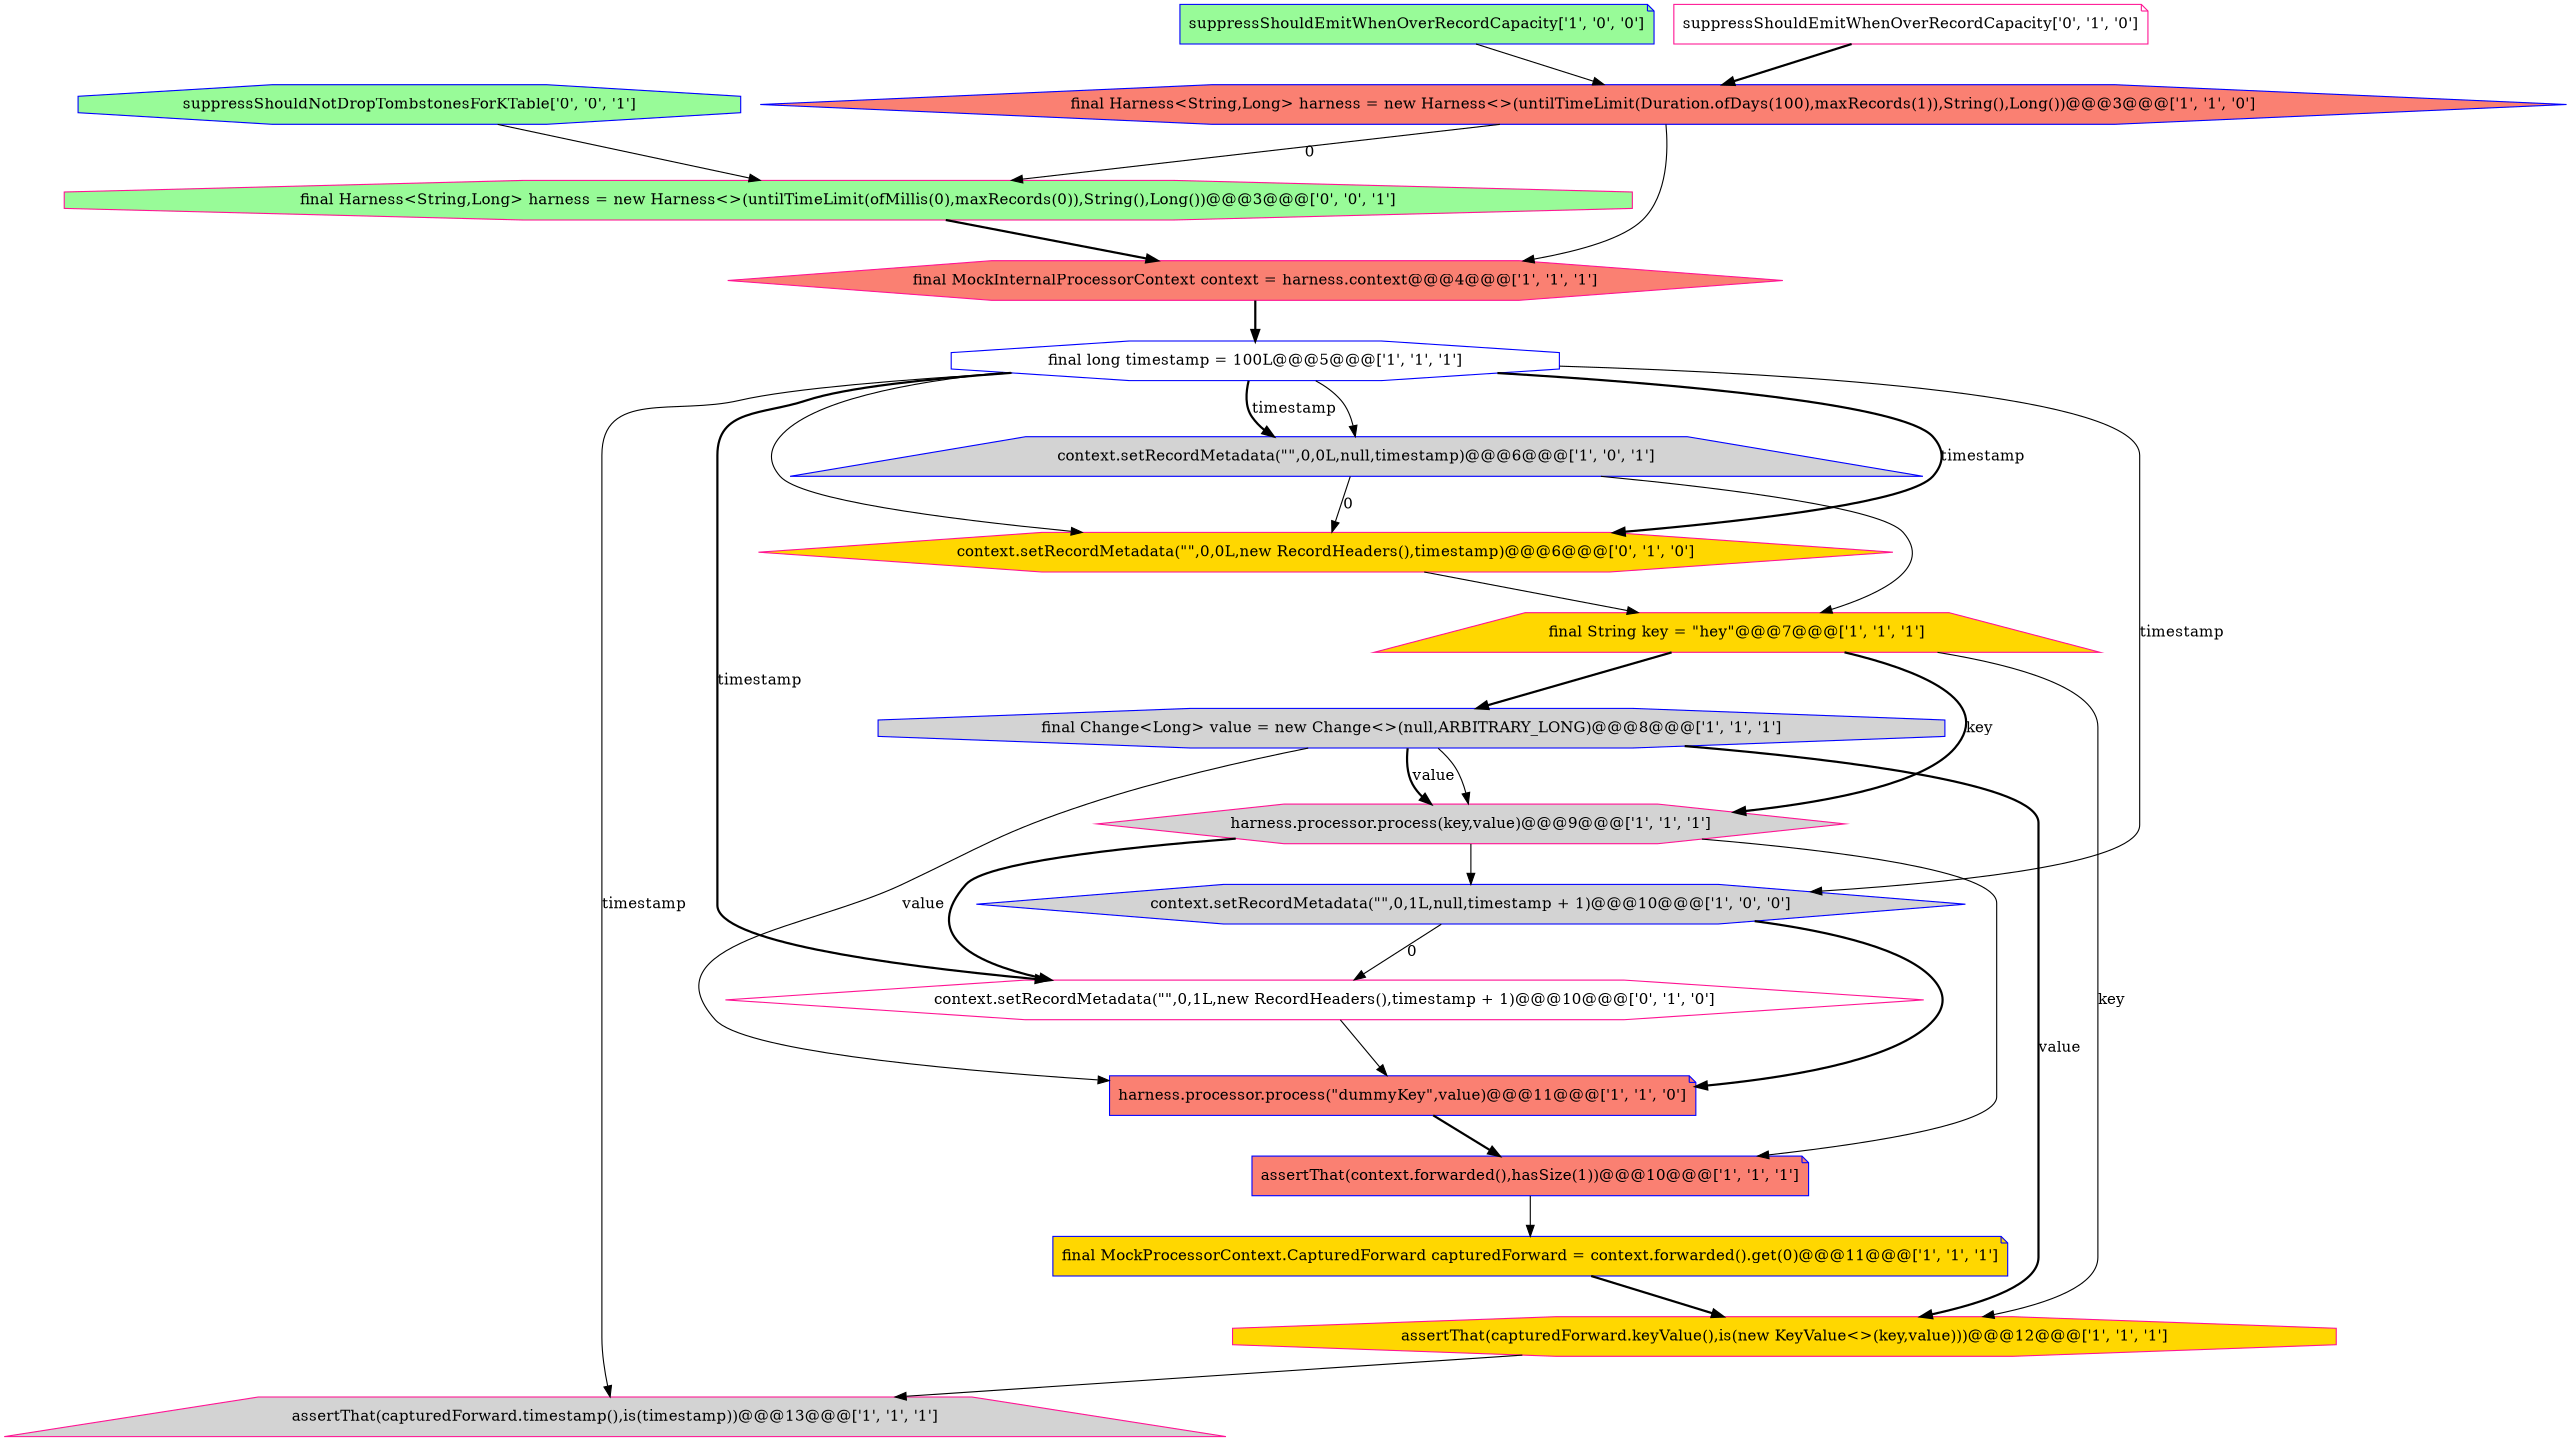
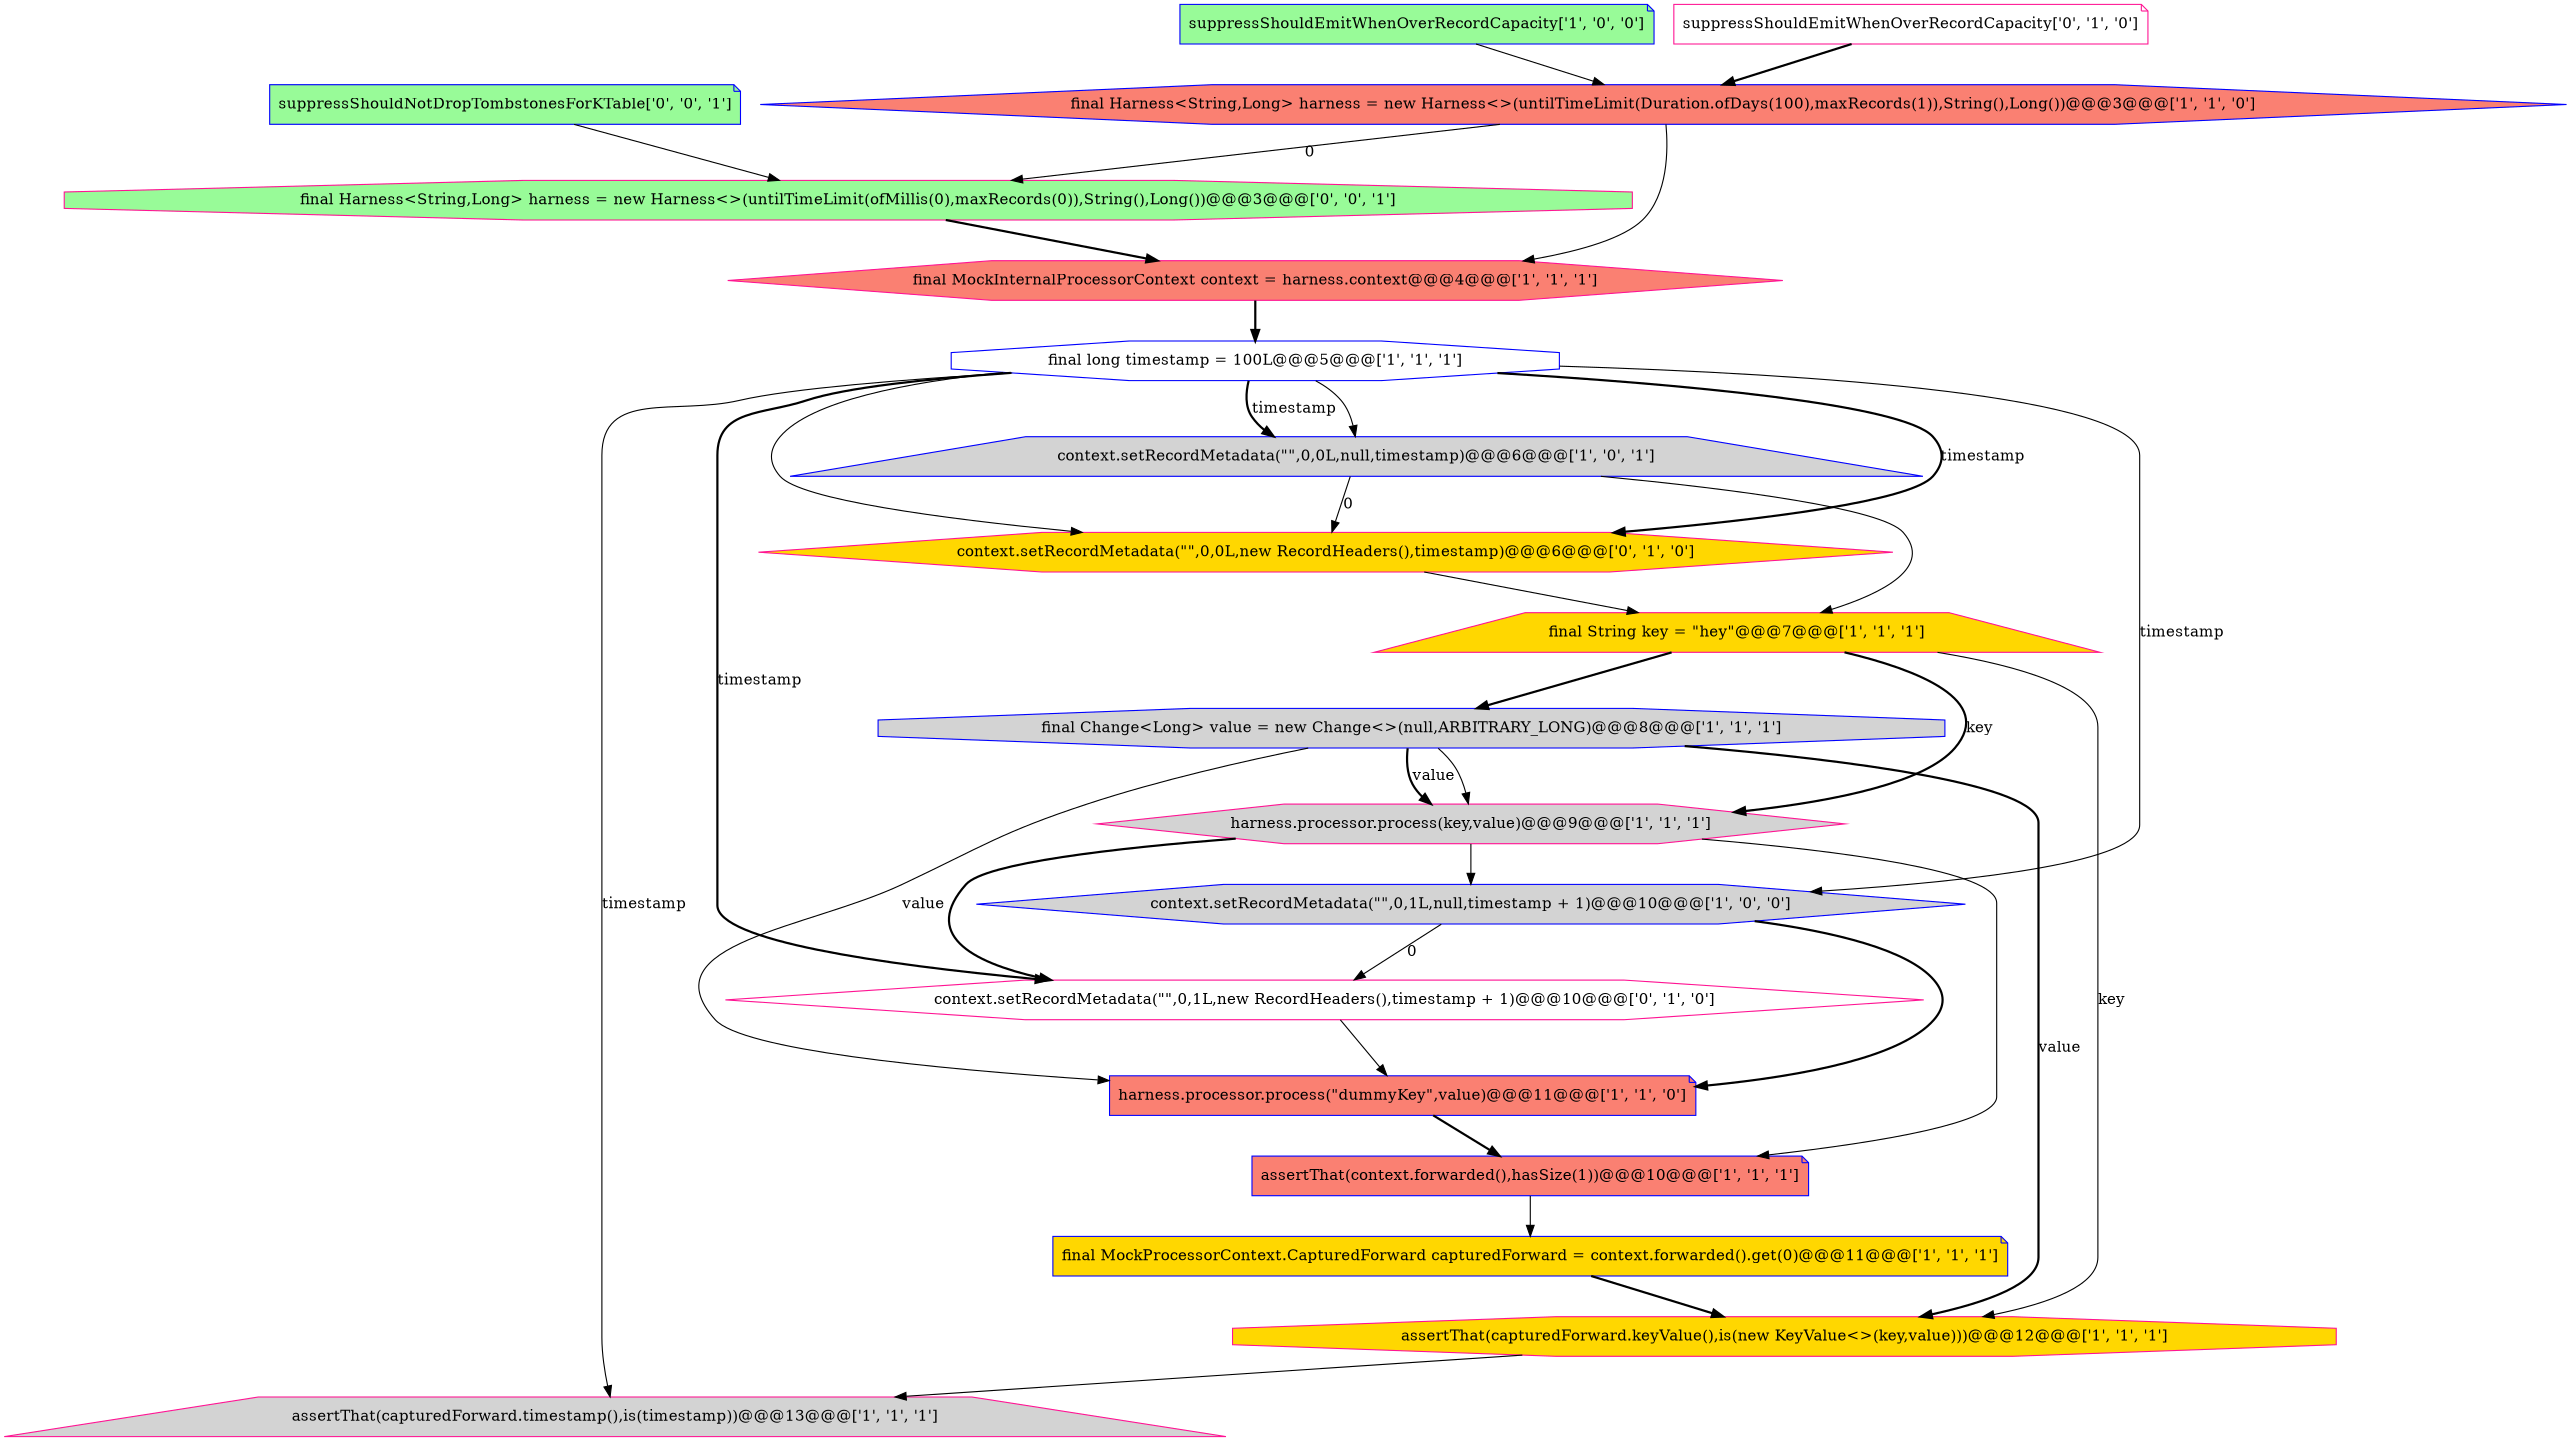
(409, 105) -> (505, 105)
